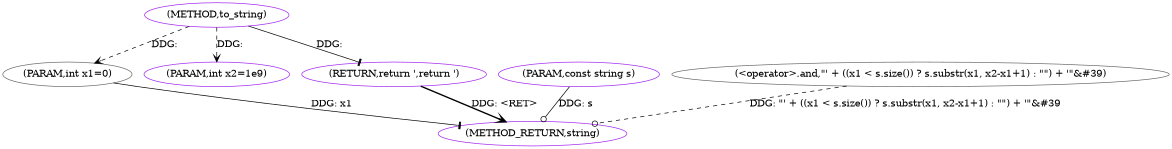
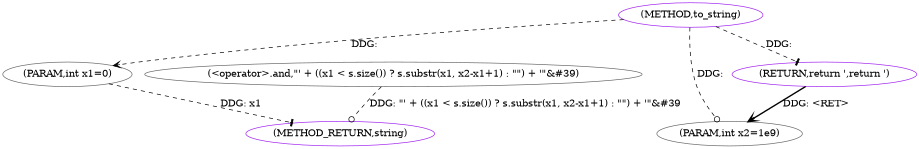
(217, 41) -> (694, 75)
(303, 44) -> (756, 44)
(217, 74) -> (730, 134)
(579, 74) -> none
(460, 103) -> (780, 102)
(285, 106) -> (199, 103)
